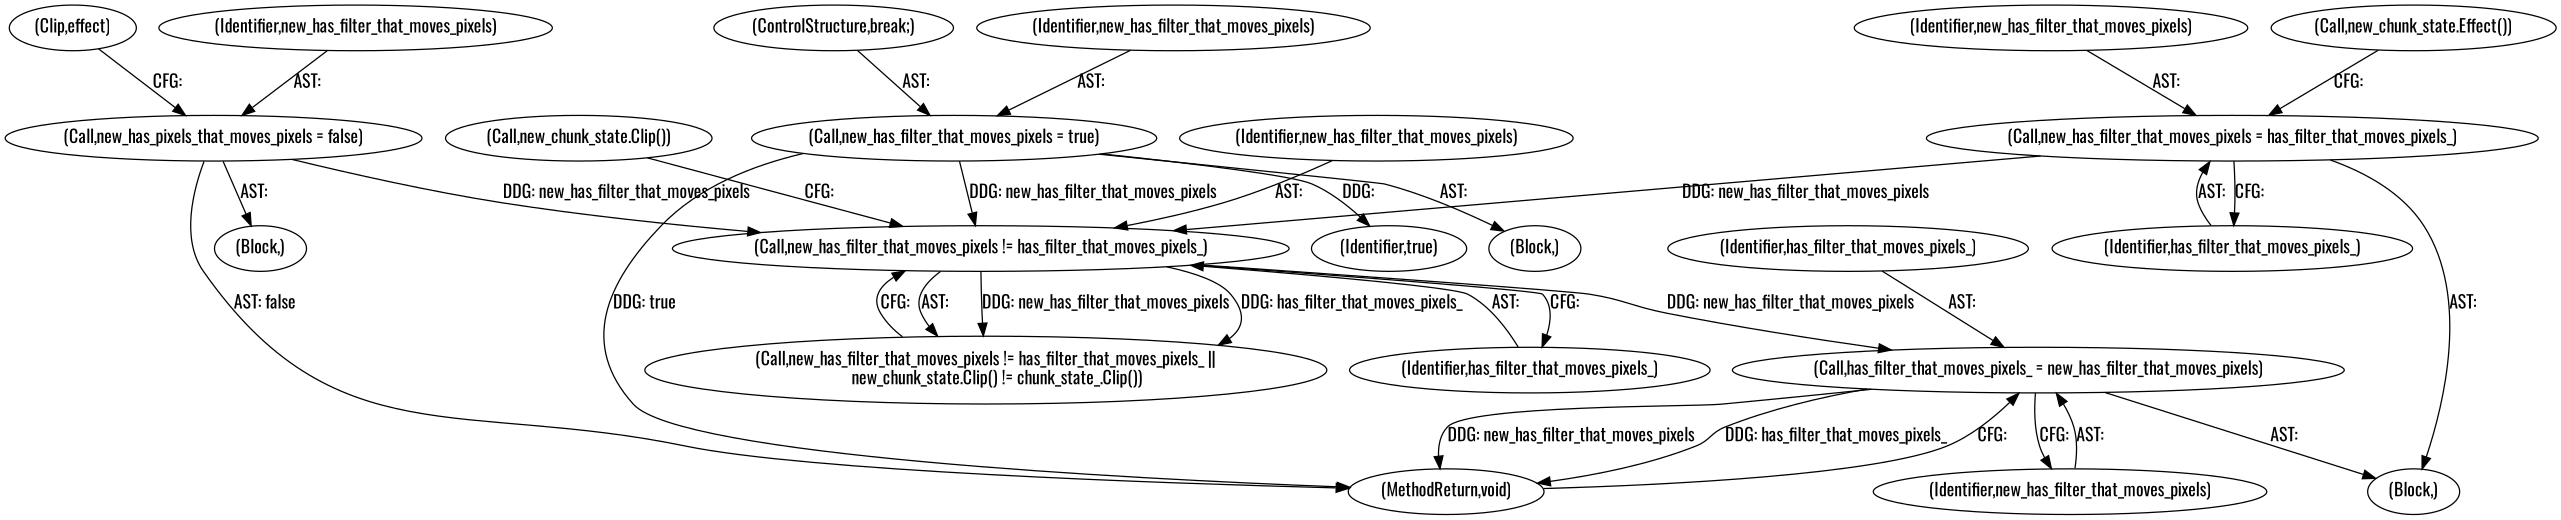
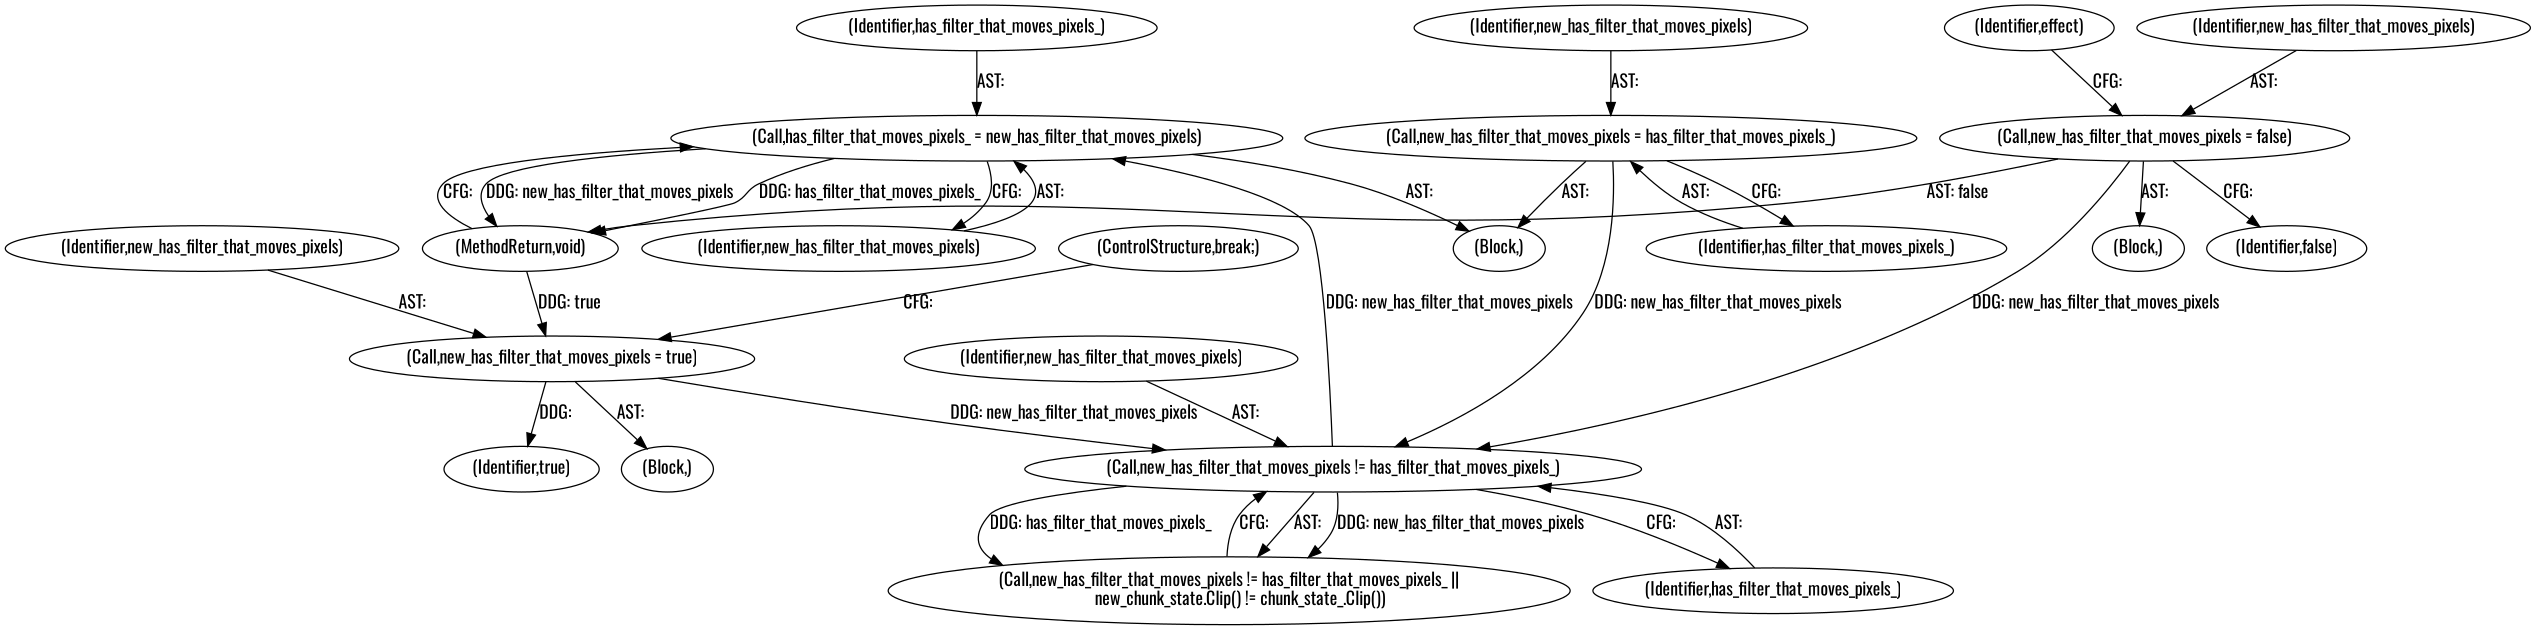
(73, 28) -> (2029, 28)
(2414, 28) -> none
(918, 83) -> (920, 304)
(214, 138) -> (2145, 138)
(579, 138) -> none
none -> (2287, 249)
(800, 448) -> (534, 298)
